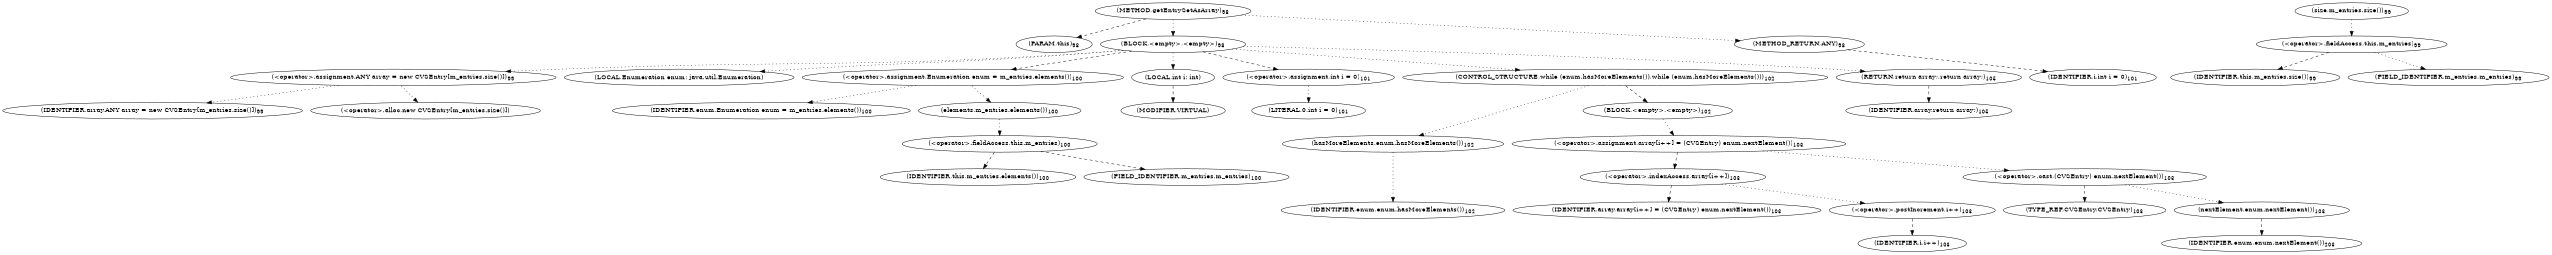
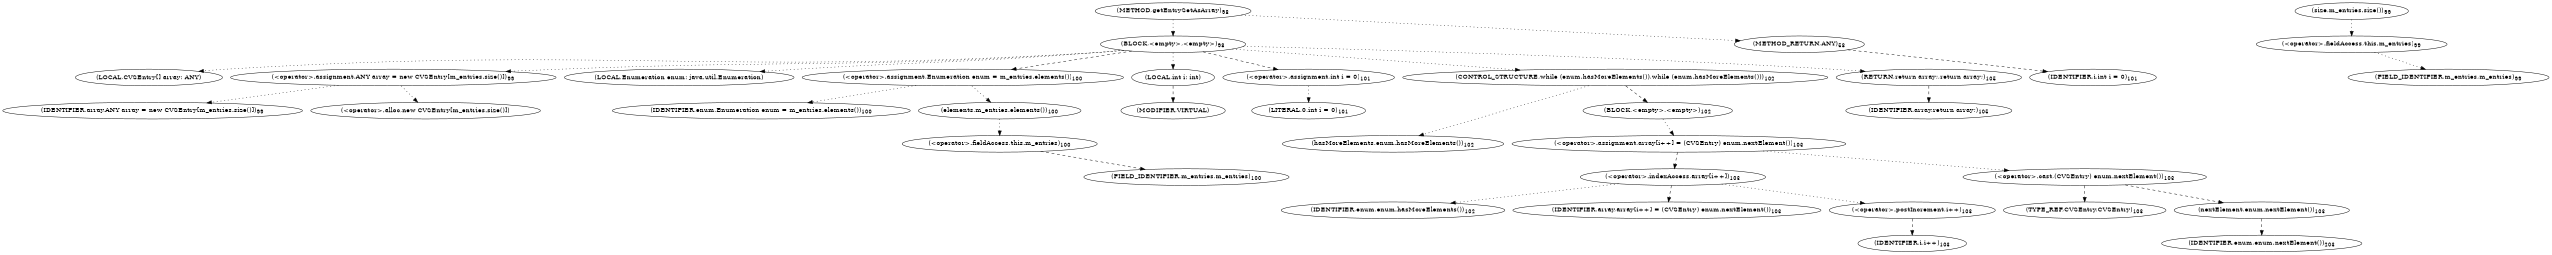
(1054, 44) -> none
(1842, 44) -> (1842, 44)
none -> (149, 77)
(2255, 77) -> none
(1393, 175) -> (1537, 193)
(978, 177) -> none
(2172, 193) -> (2172, 193)
